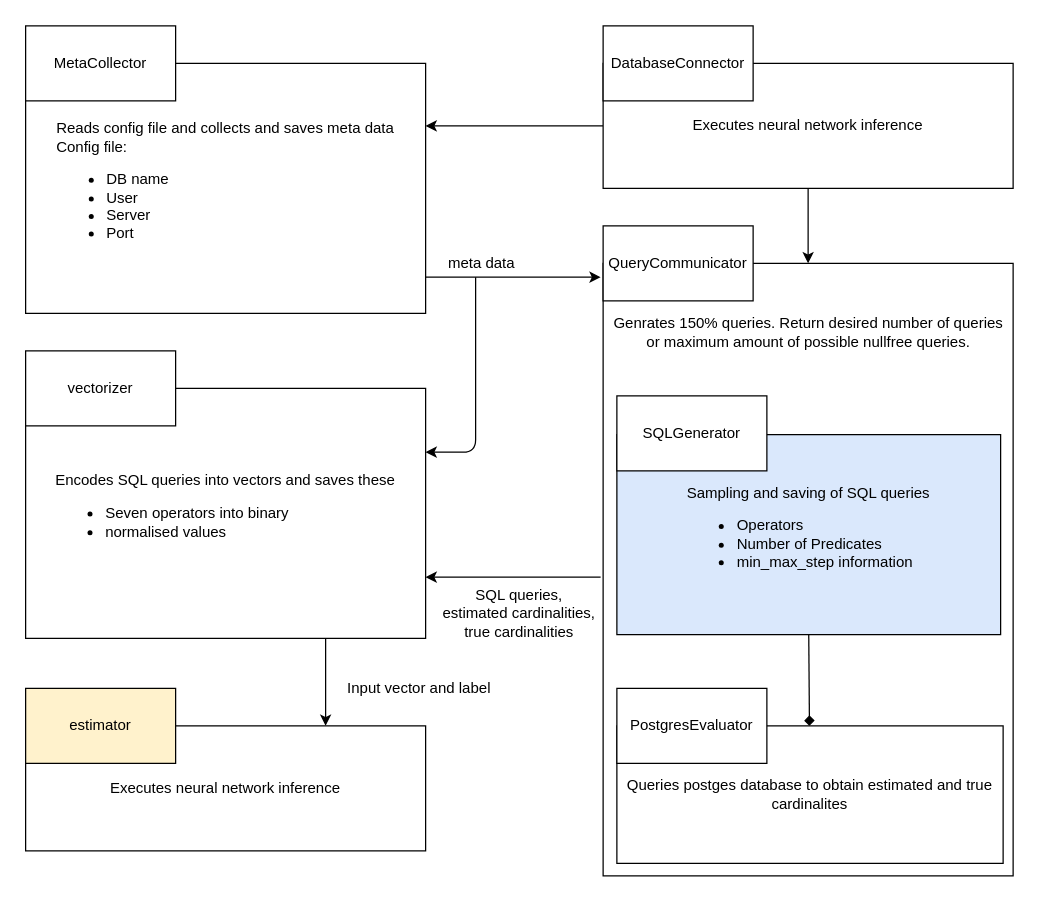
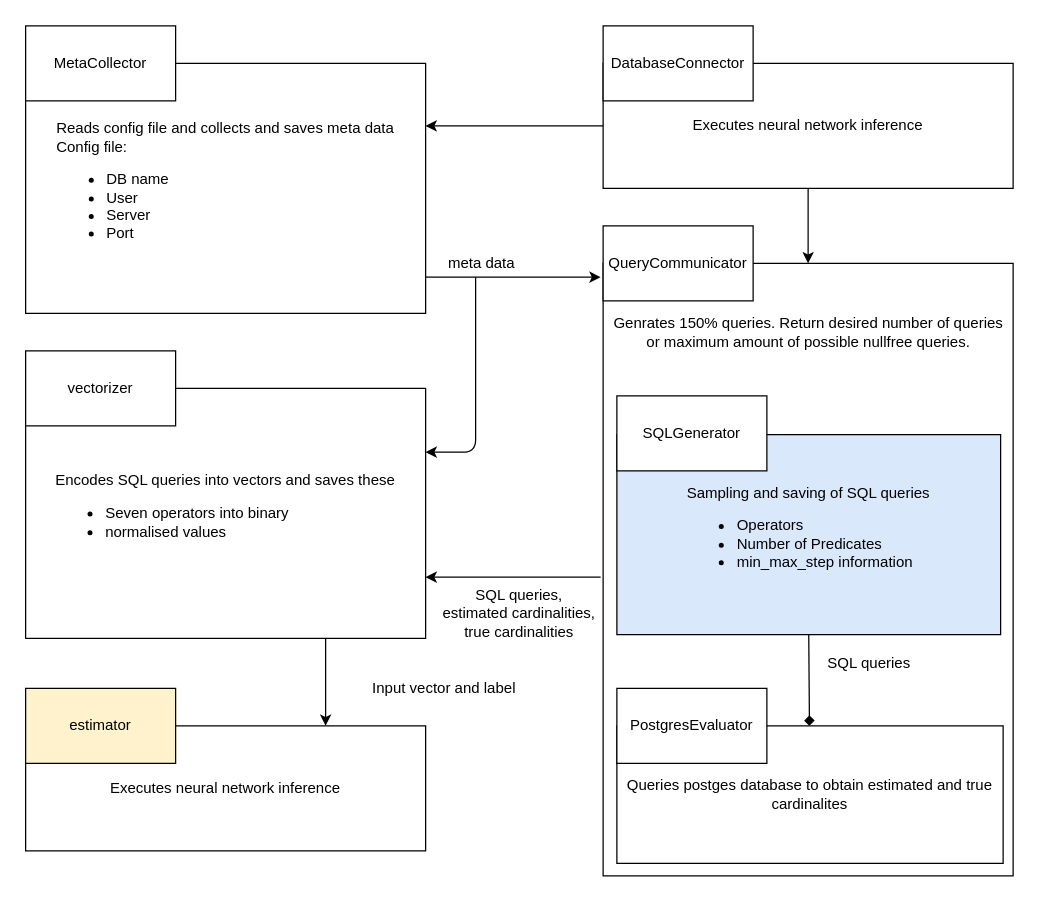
none -> (869, 663)
(419, 688) -> (444, 688)
